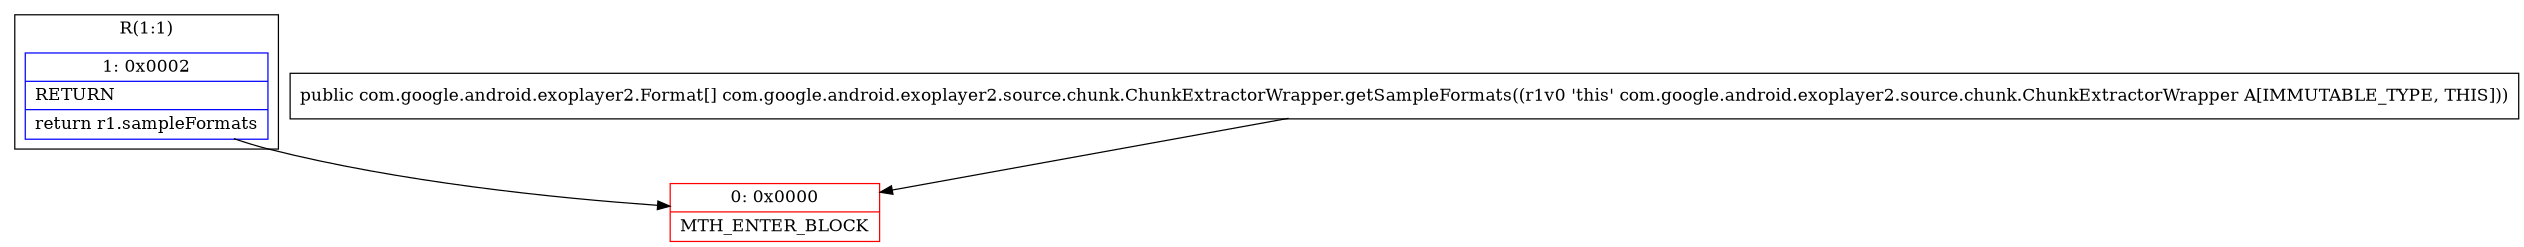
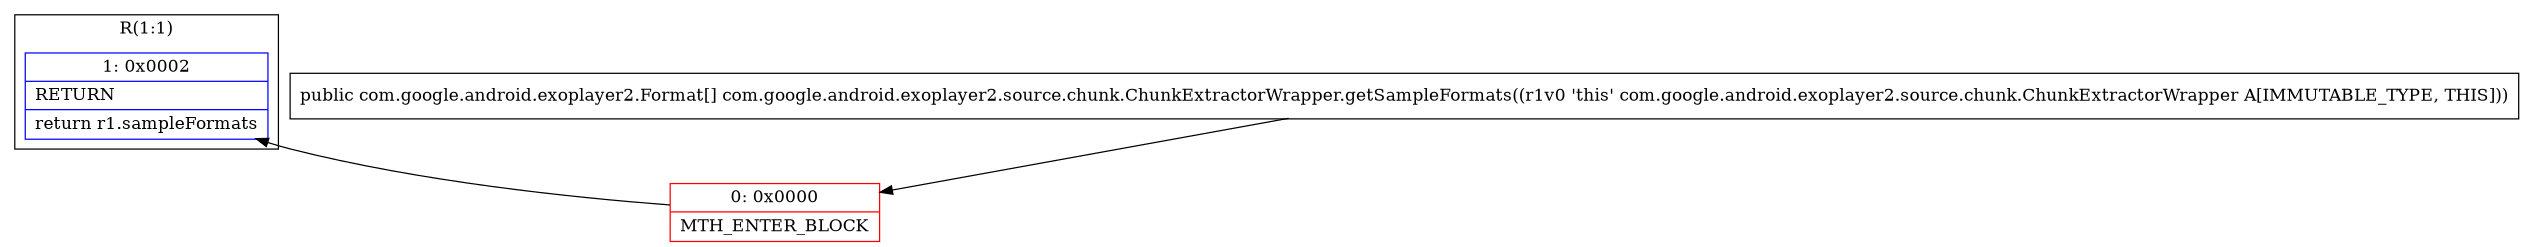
(444, 183) -> (468, 183)
